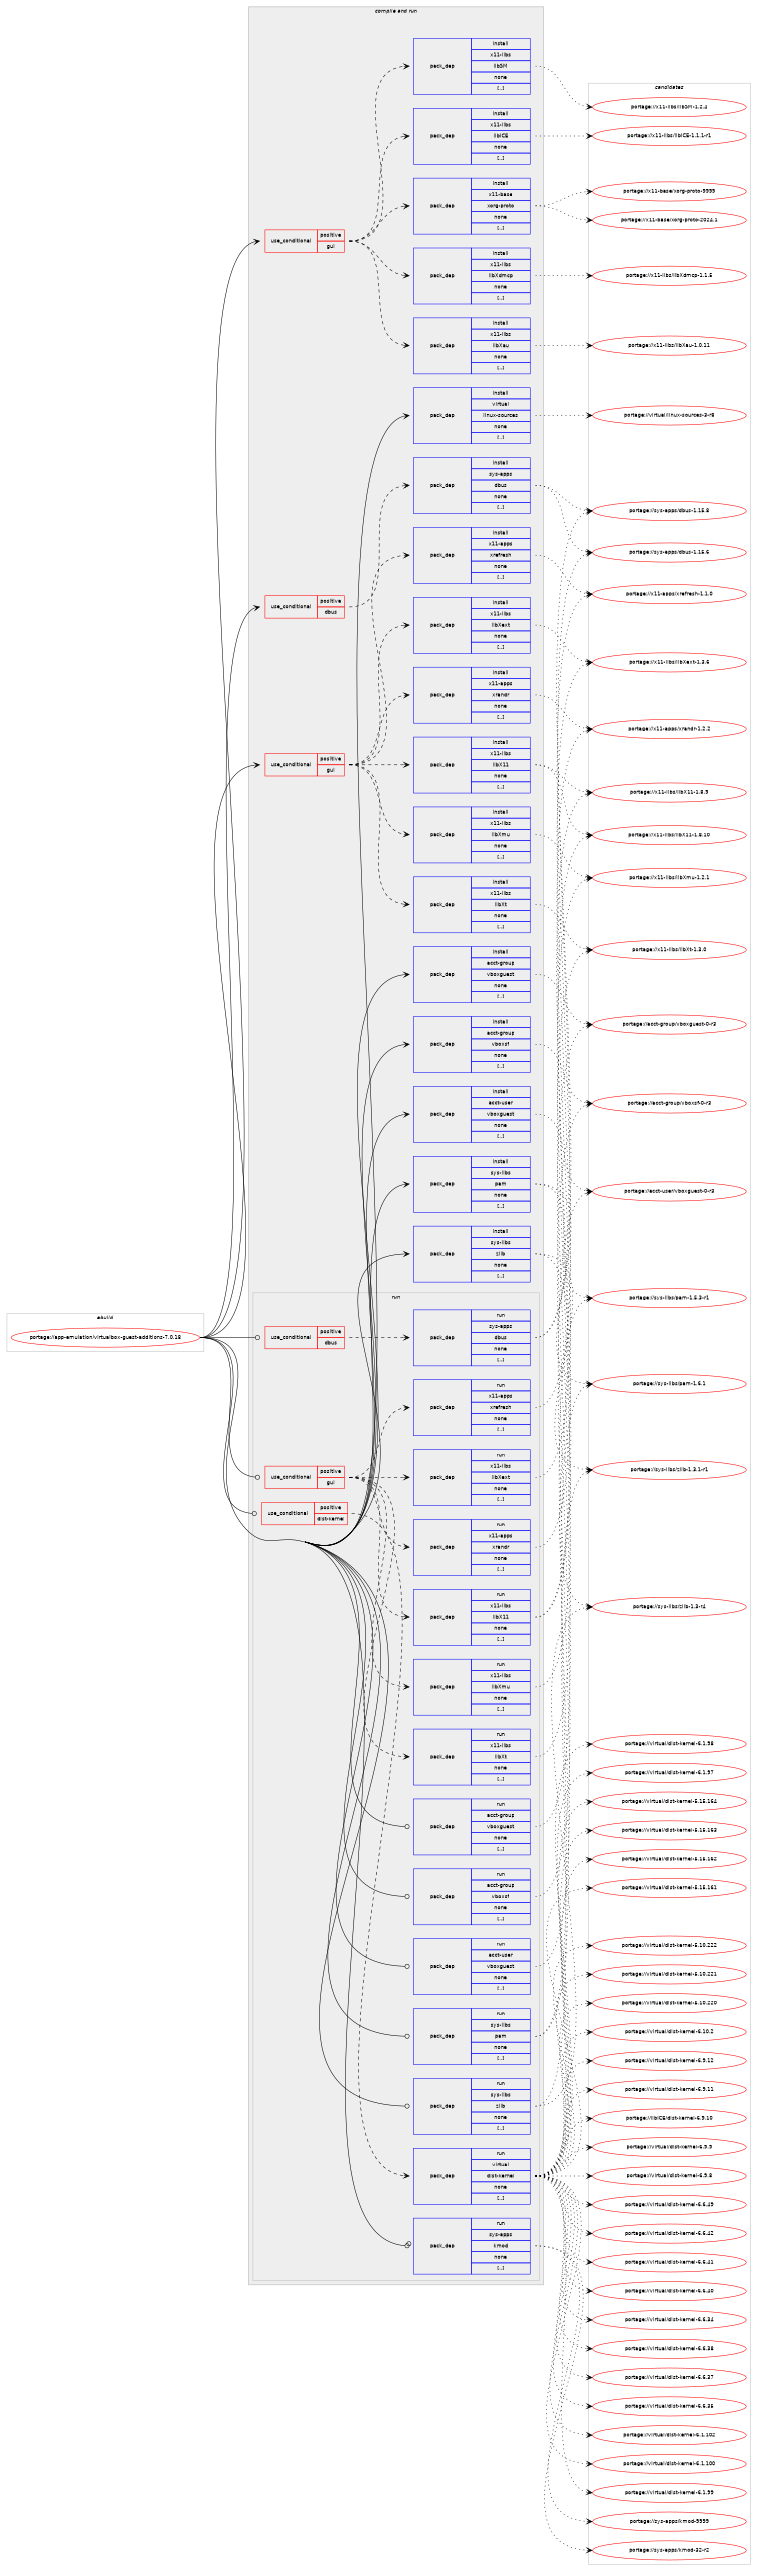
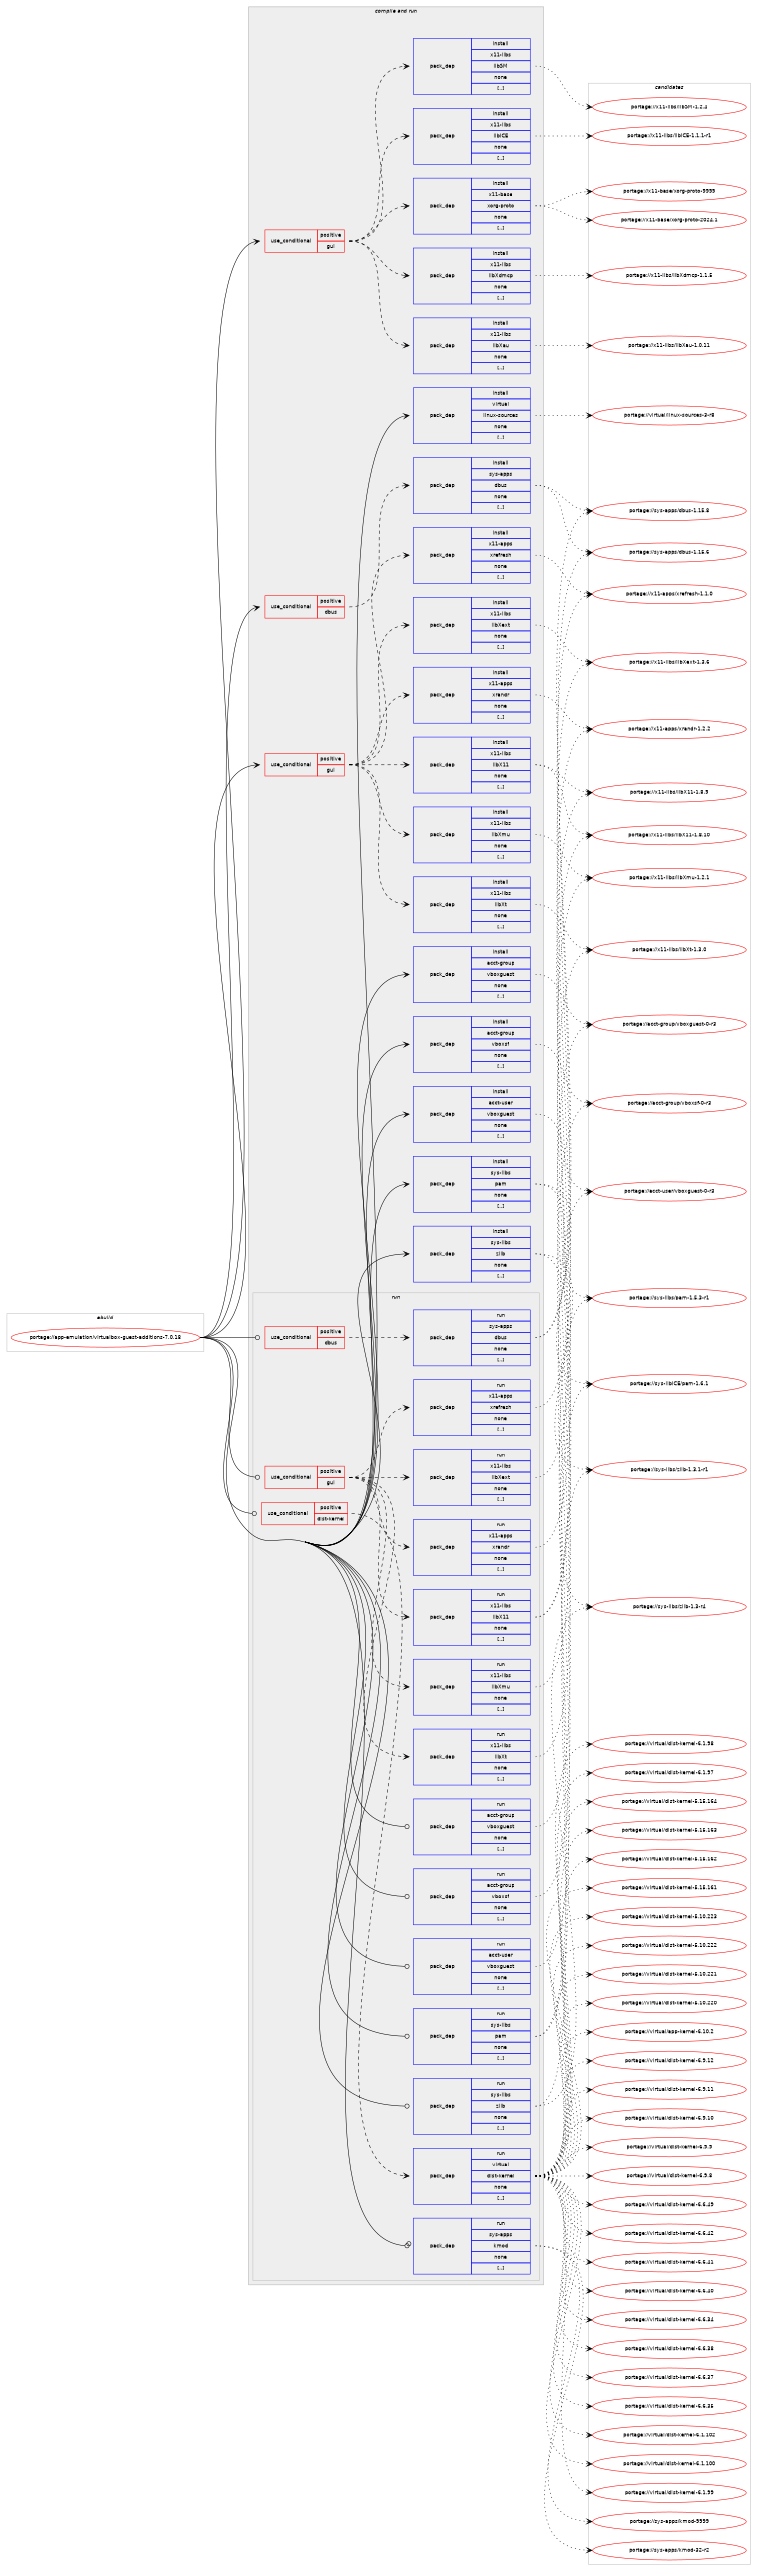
(669, 1384) -> (669, 1384)
none -> (669, 1917)
(669, 2032) -> (669, 2032)
(669, 2118) -> (669, 2118)
